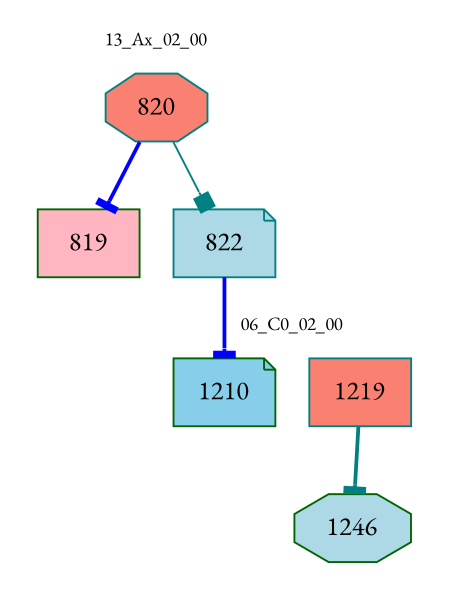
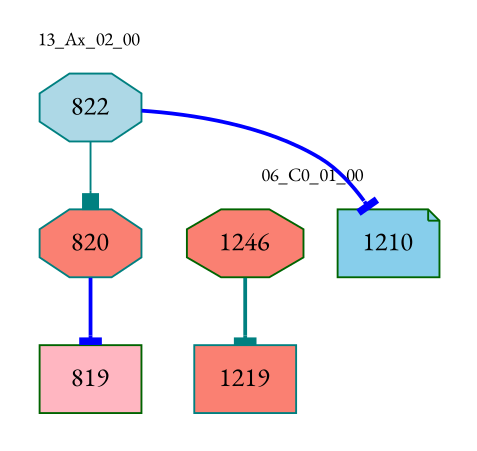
(186, 167) -> (91, 166)
(224, 243) -> (91, 108)
(292, 325) -> (313, 176)
(357, 456) -> (245, 307)
(353, 528) -> (245, 243)
